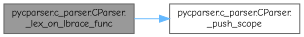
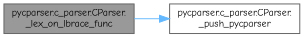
(235, 19) -> (235, 19)
